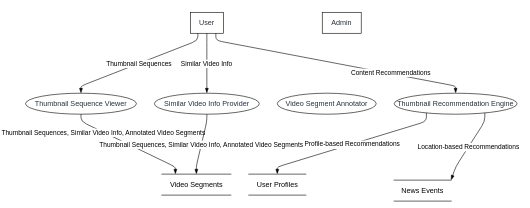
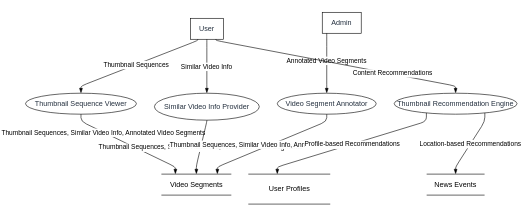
(207, 23) -> (207, 29)
none -> (327, 59)
(207, 104) -> (207, 107)
none -> (273, 144)
(278, 185) -> (290, 189)
(423, 191) -> (456, 185)
